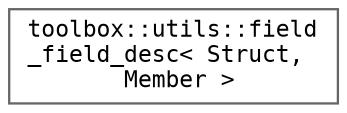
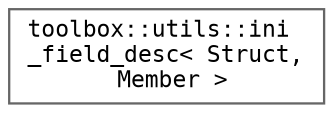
(174, 56) -> (167, 56)
